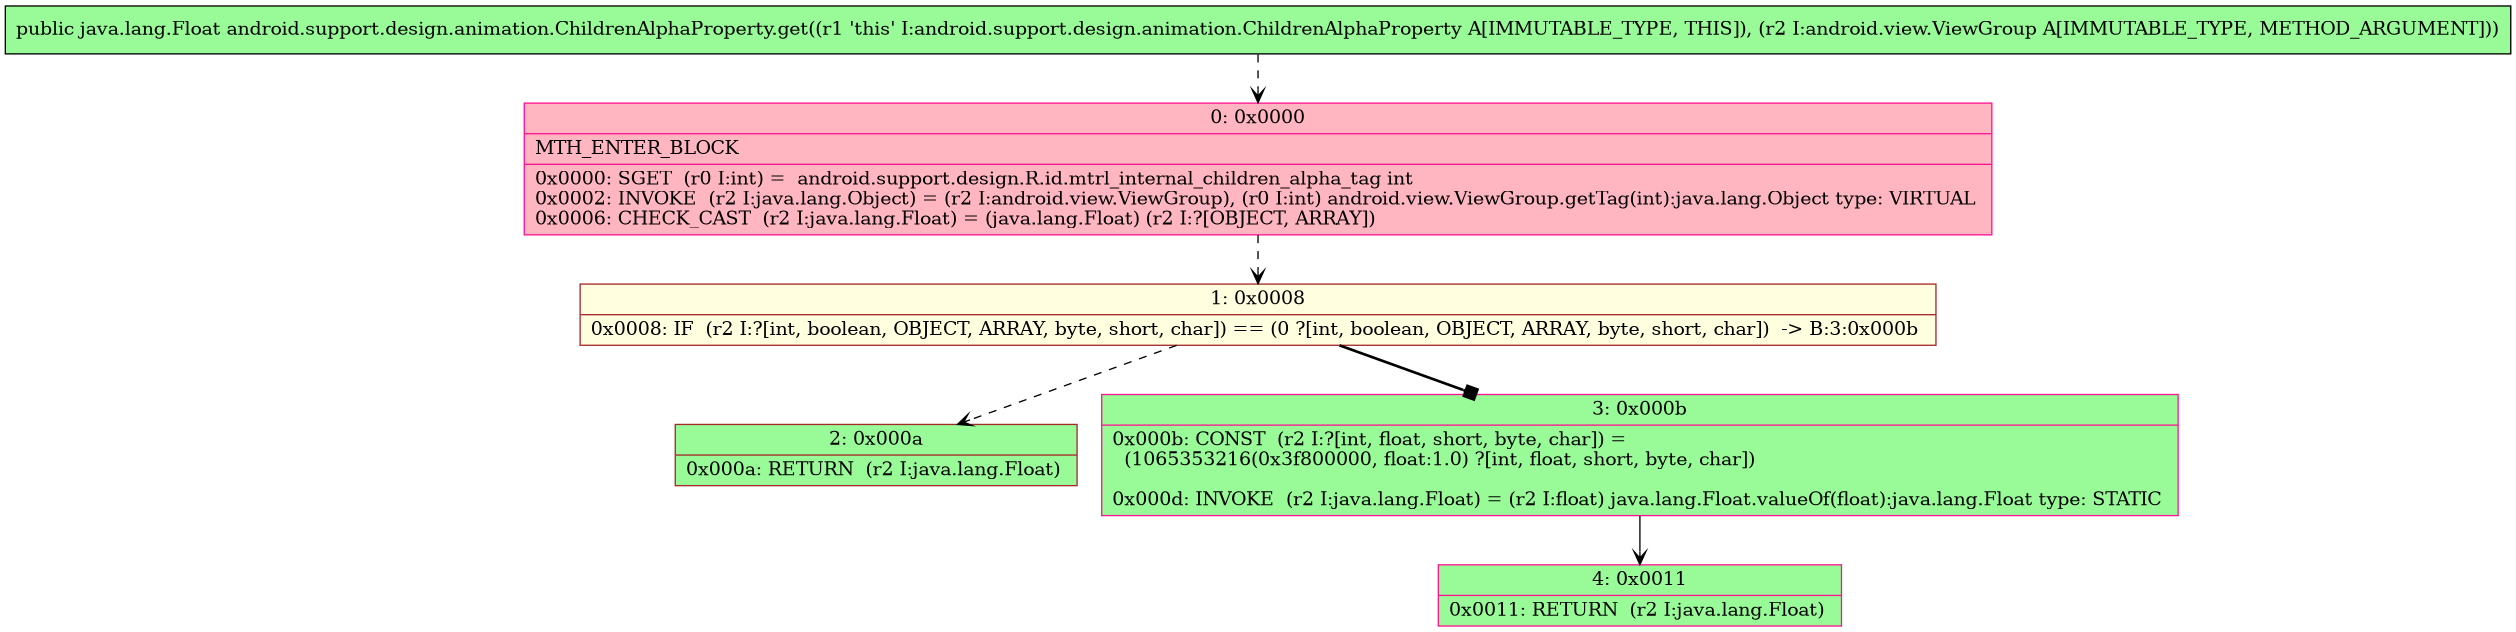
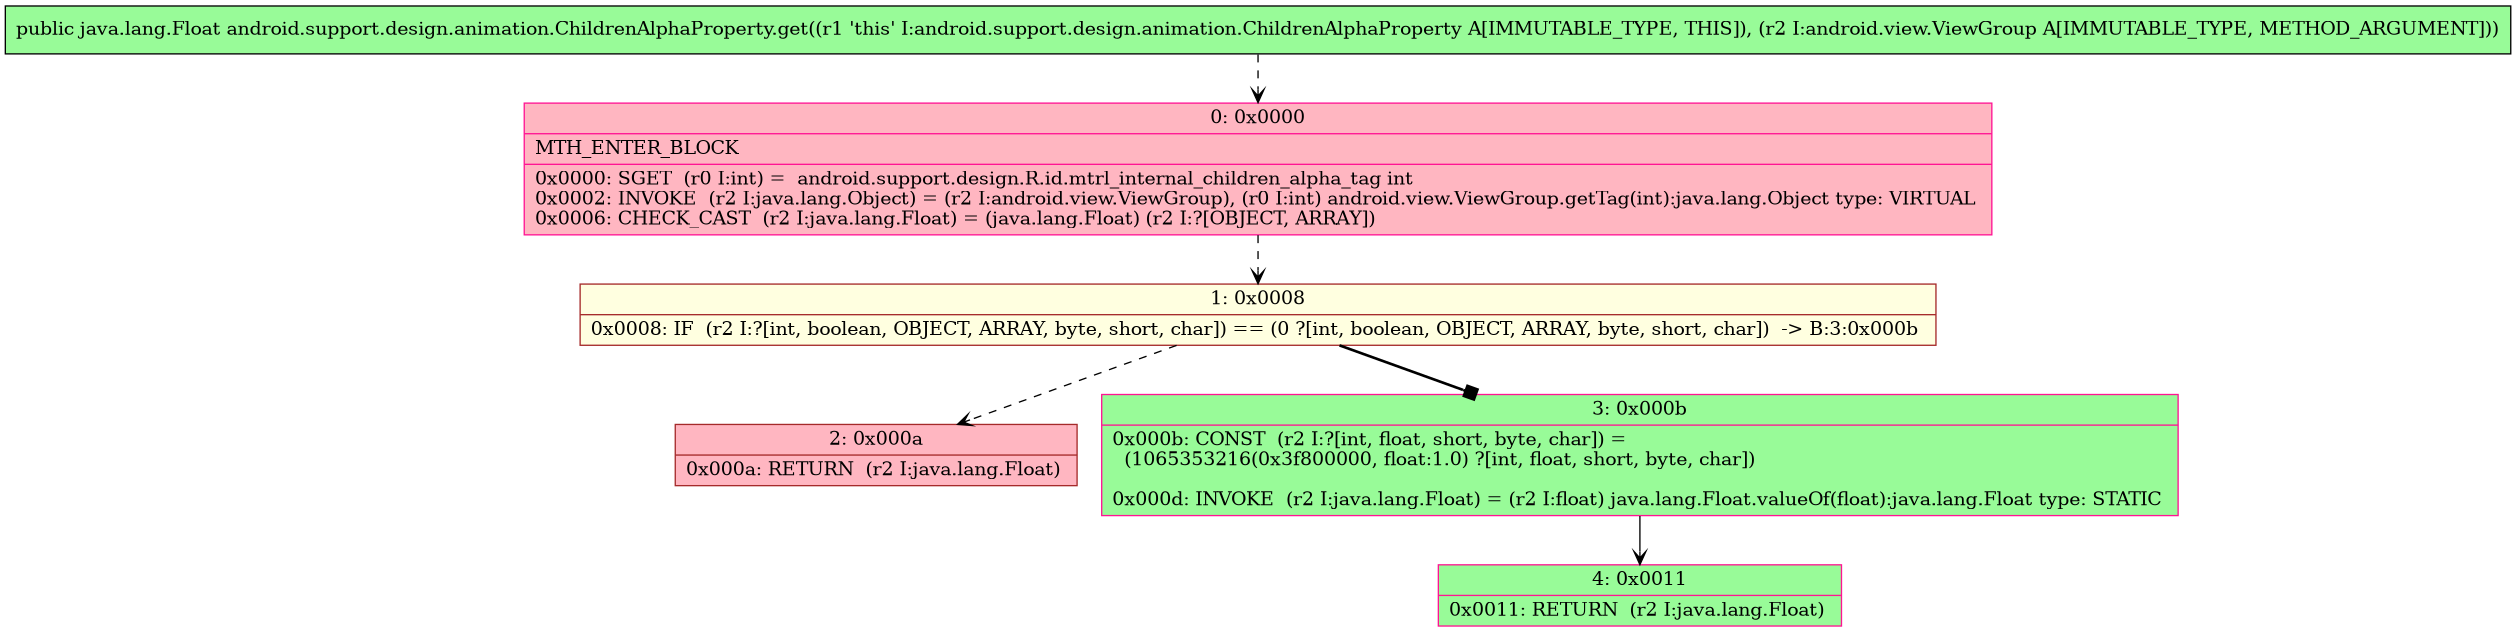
(876, 455) -> (876, 455)
